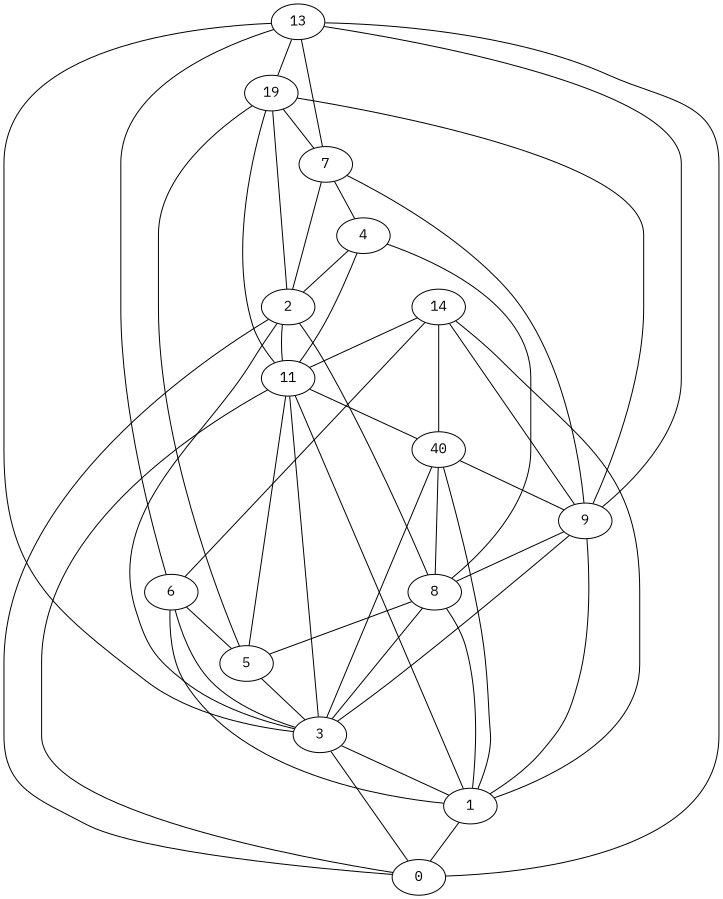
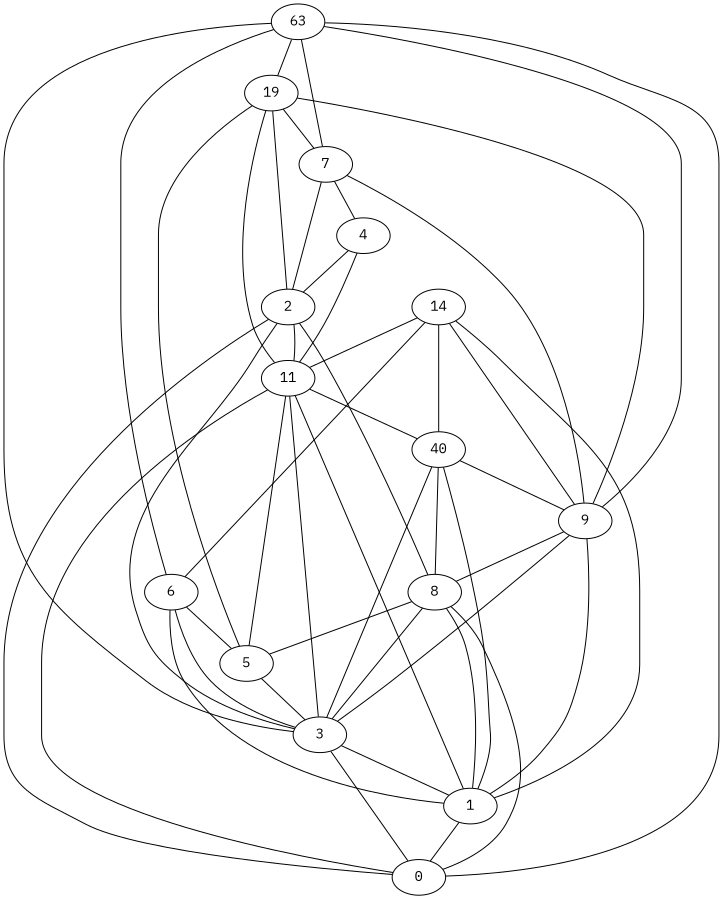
(298, 22) -> (298, 22)
(281, 343) -> (295, 343)
(531, 376) -> (518, 747)
